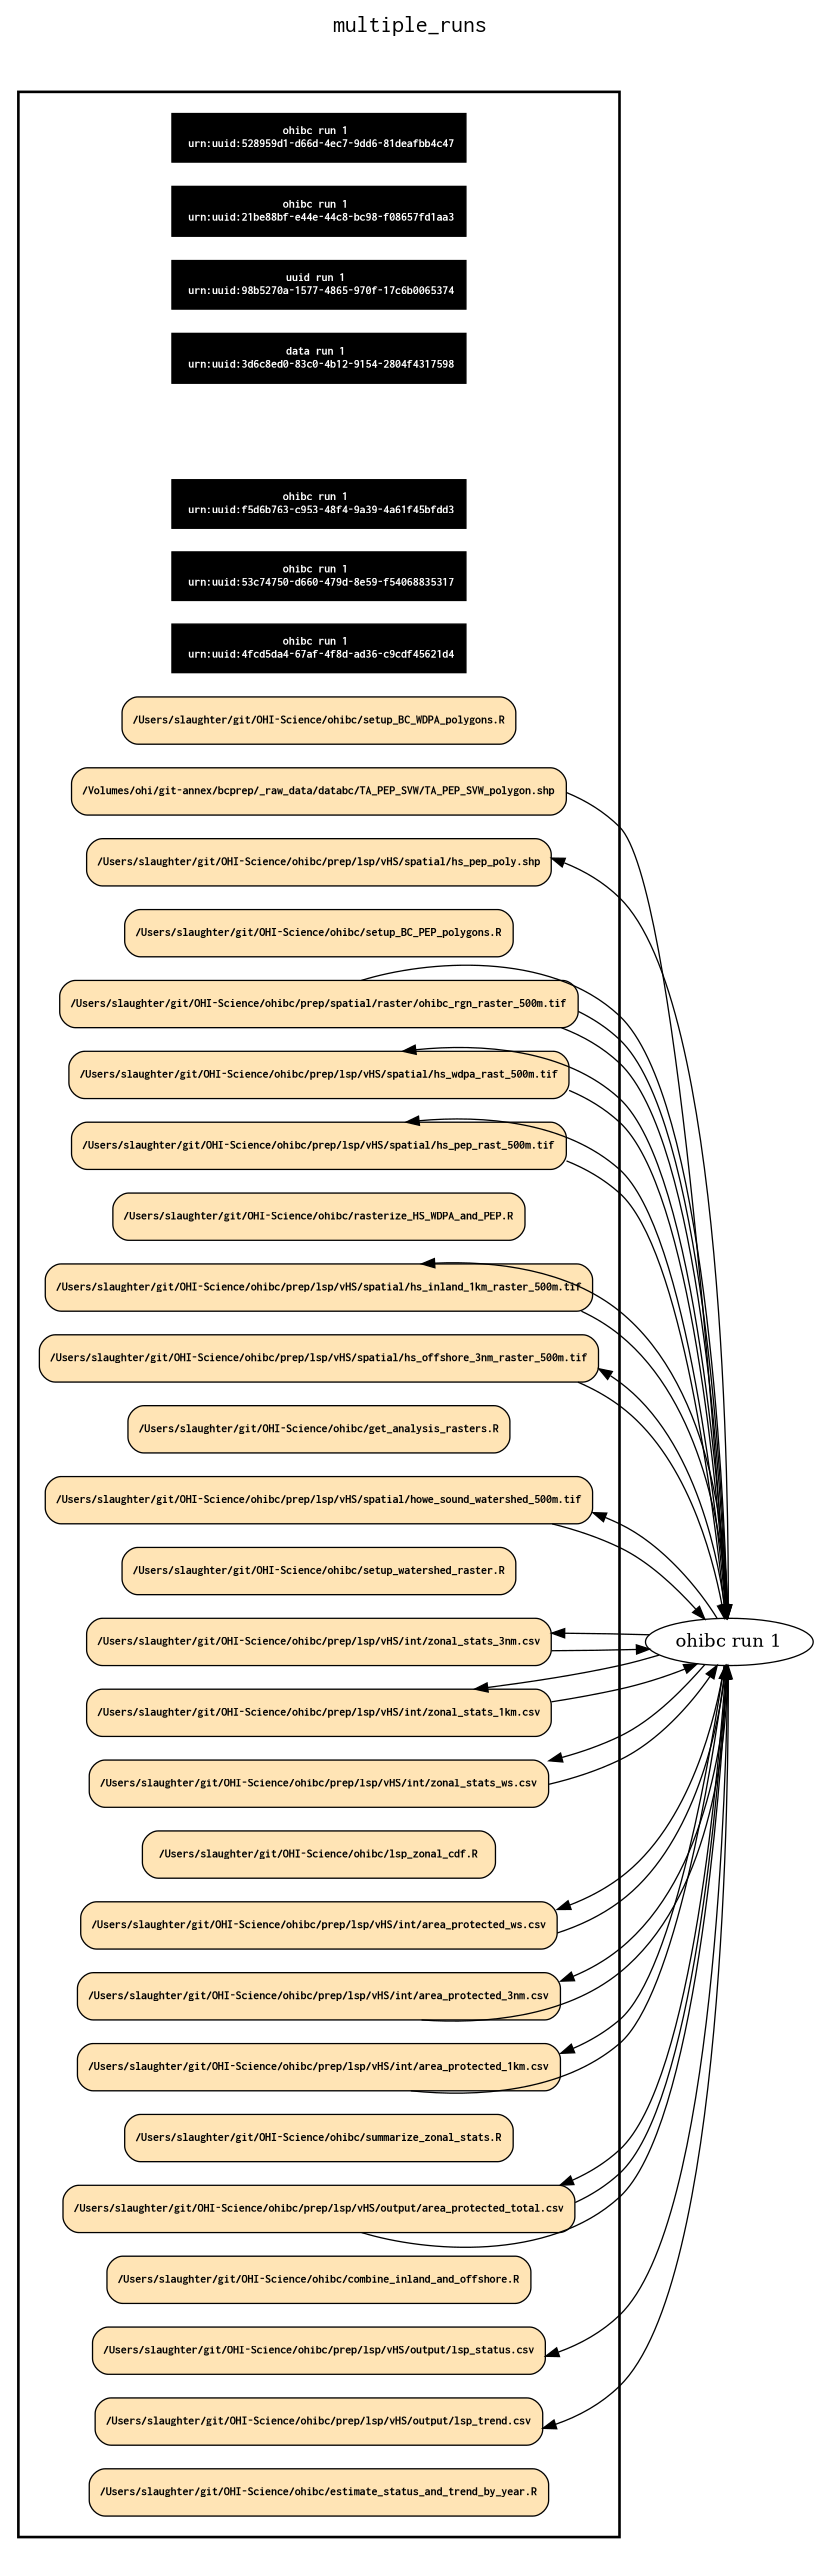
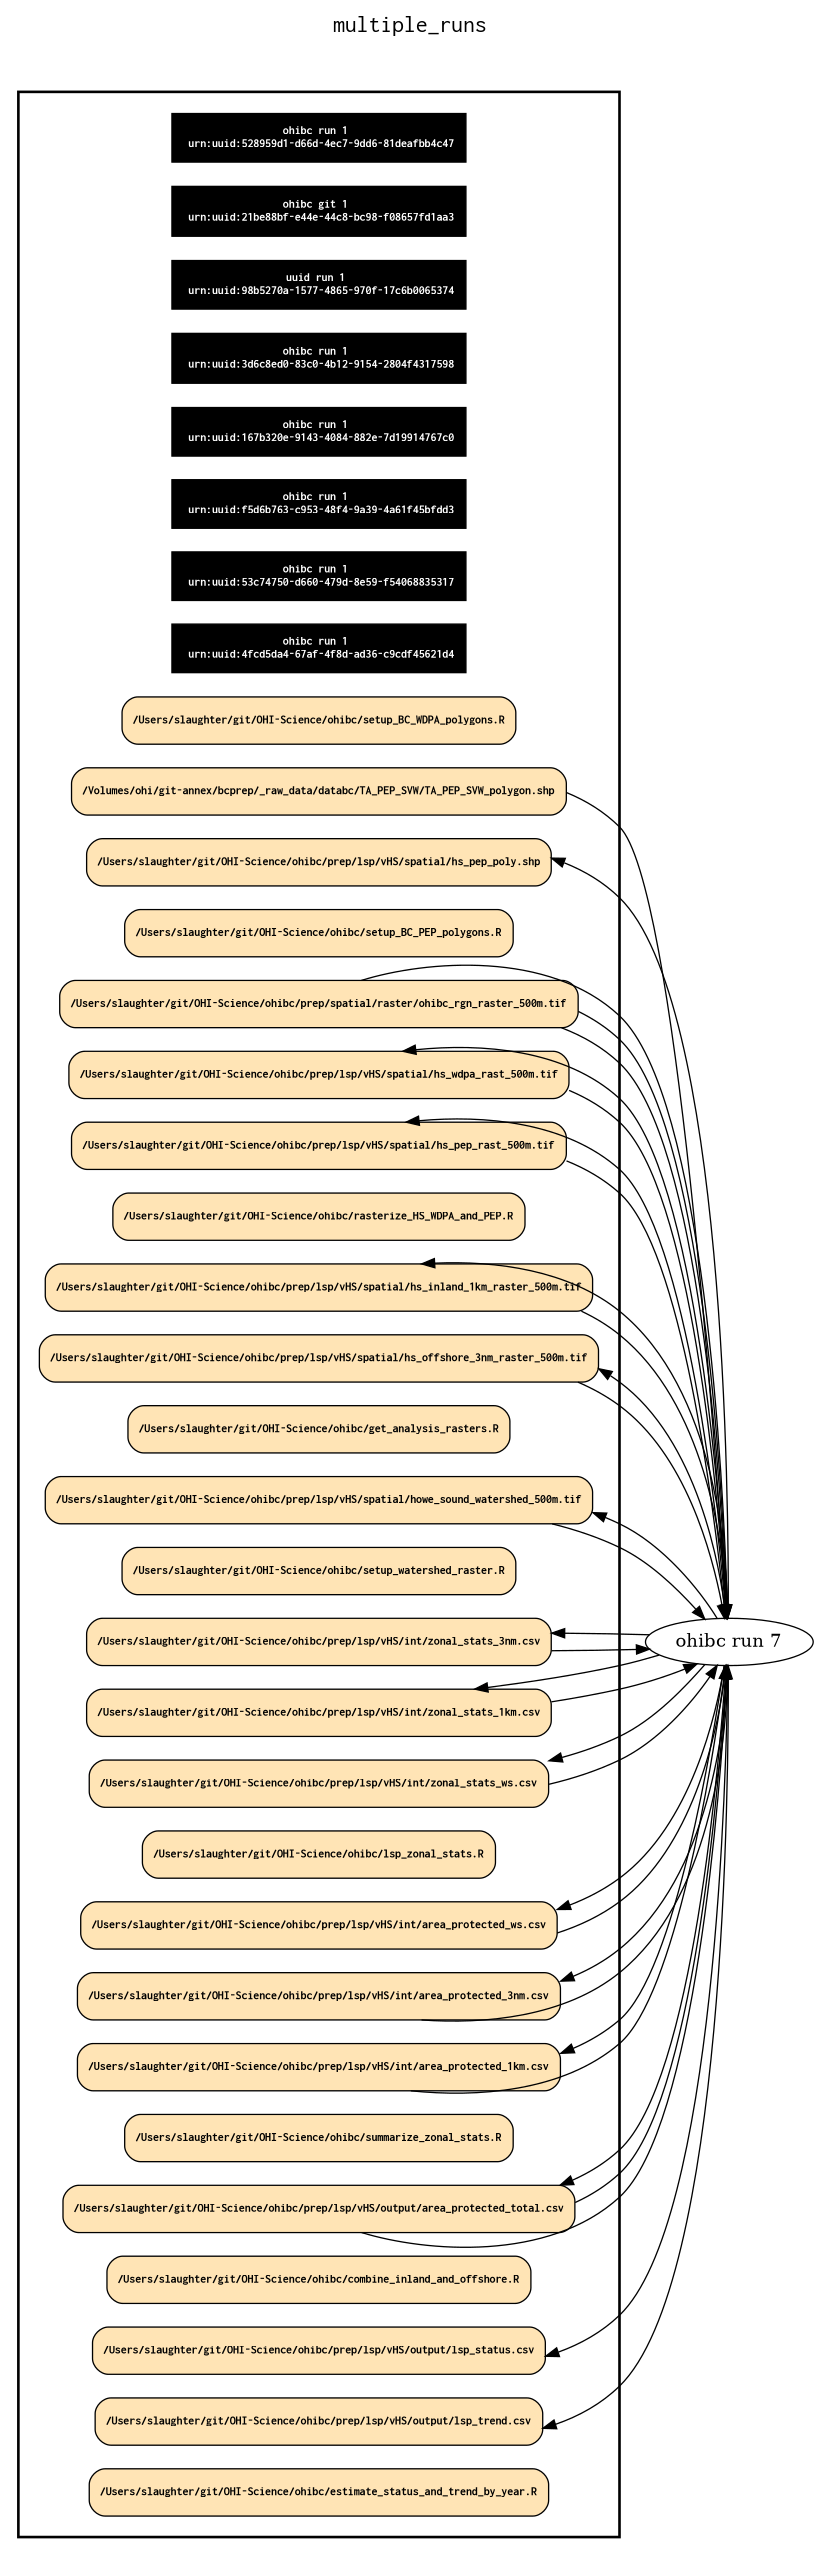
(319, 211) -> (319, 211)
(319, 358) -> (319, 358)
none -> (319, 432)
(729, 1642) -> (729, 1642)
(319, 1855) -> (319, 1855)
